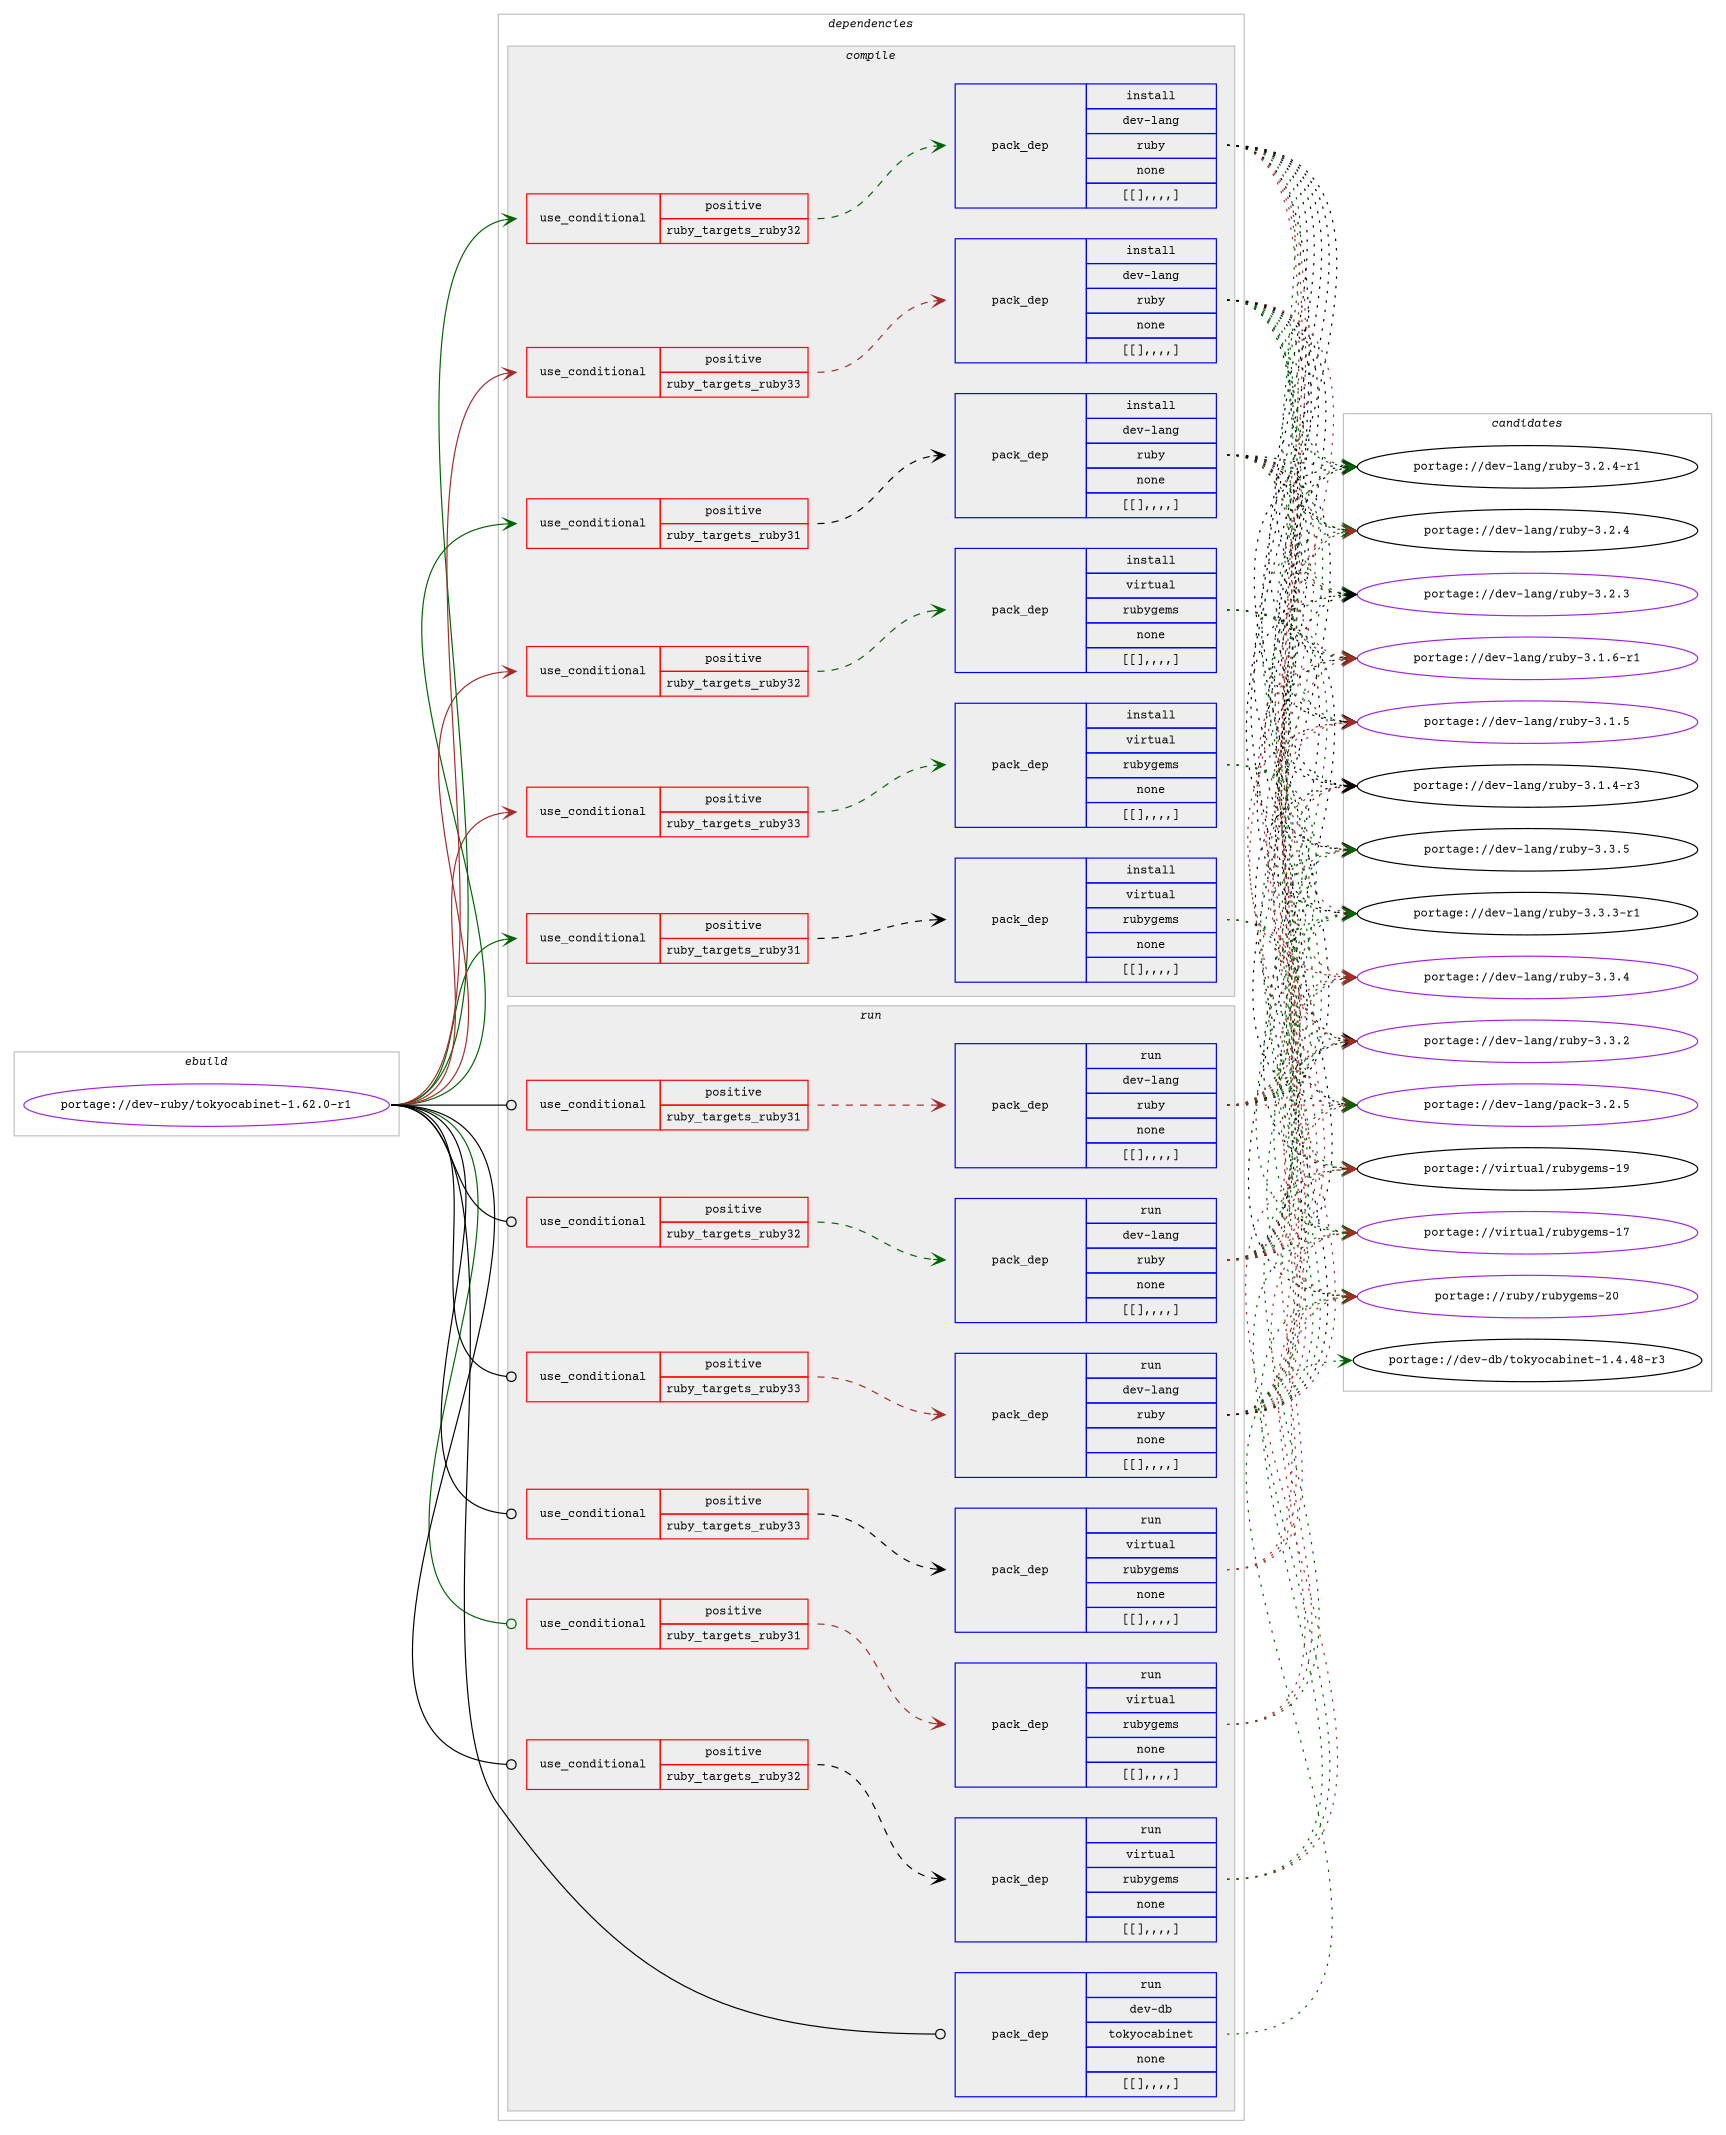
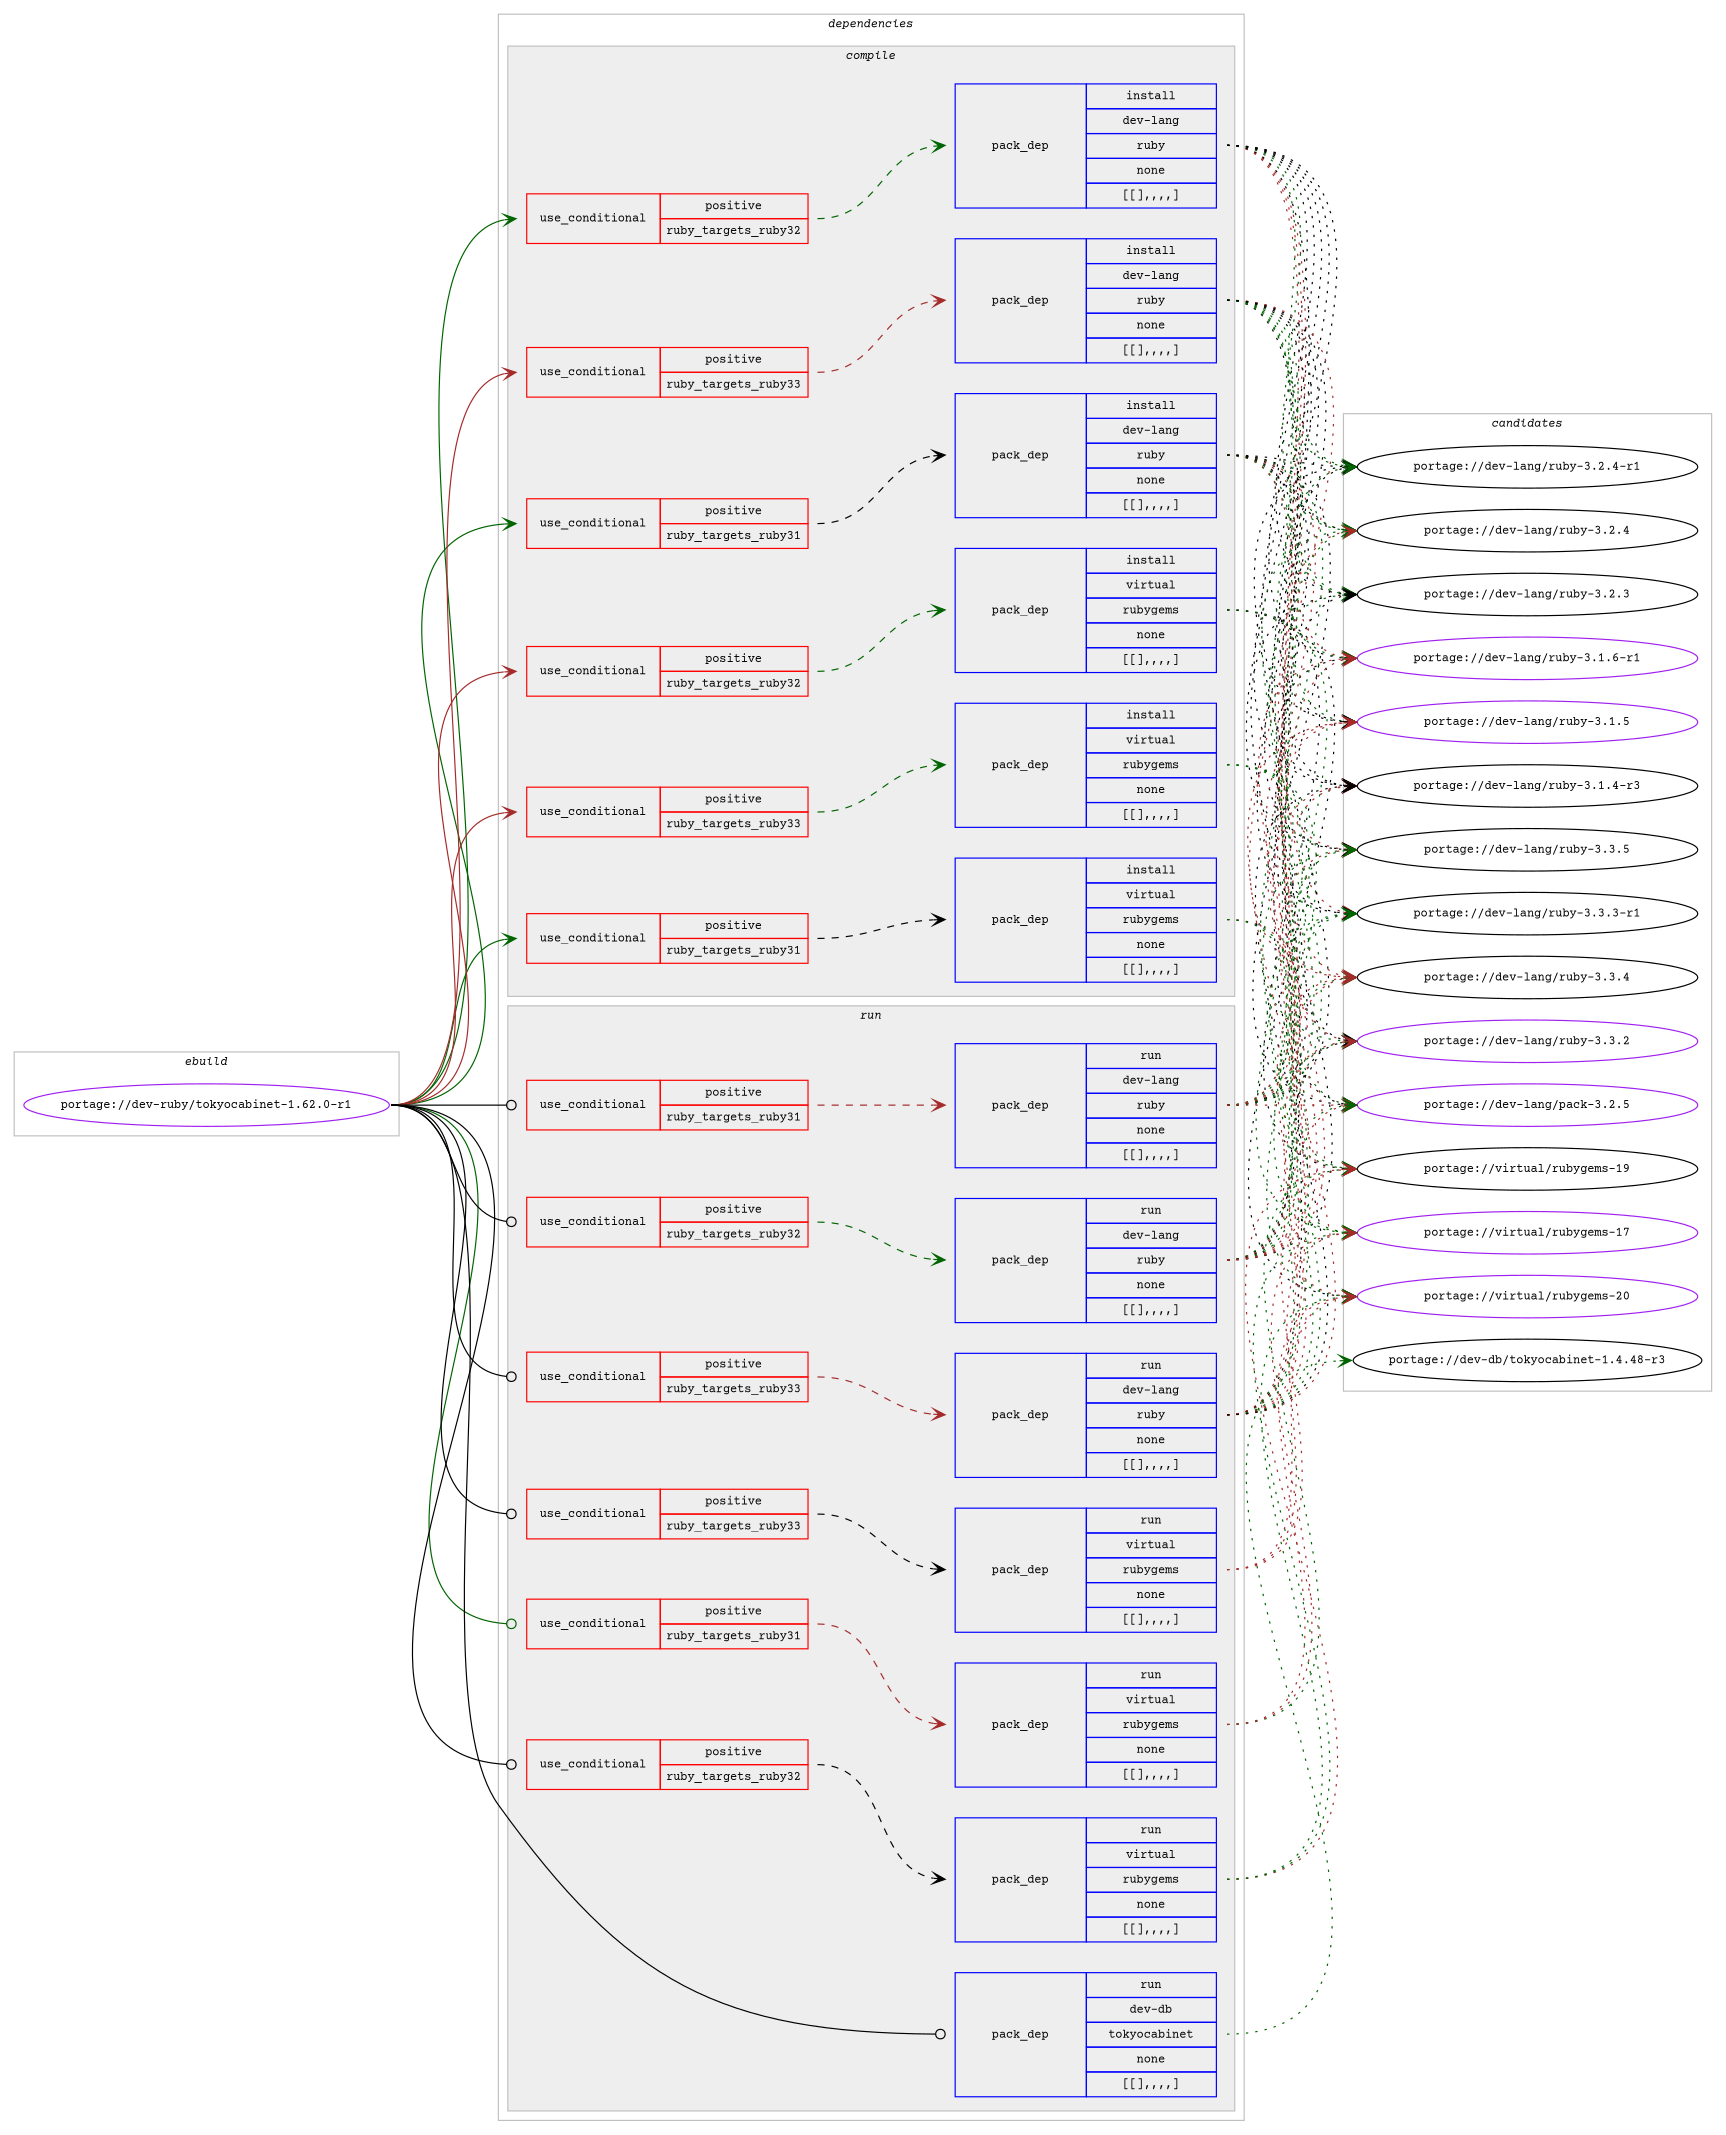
(1528, 595) -> (1528, 595)
(1528, 977) -> (1528, 977)
(1528, 1297) -> (1528, 1297)
